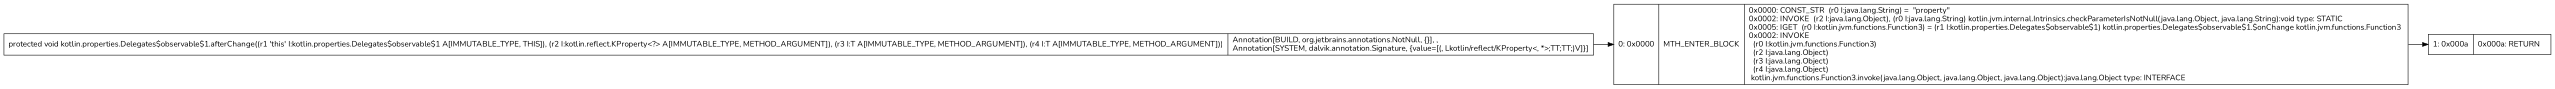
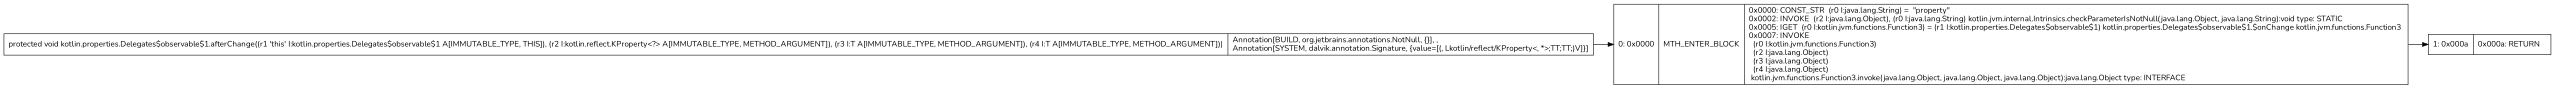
(1781, 36) -> (1781, 36)
